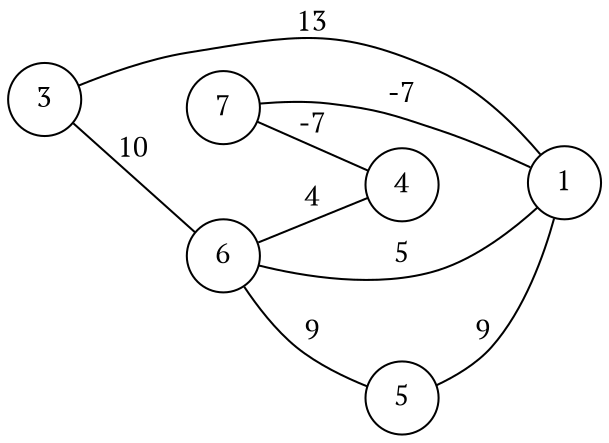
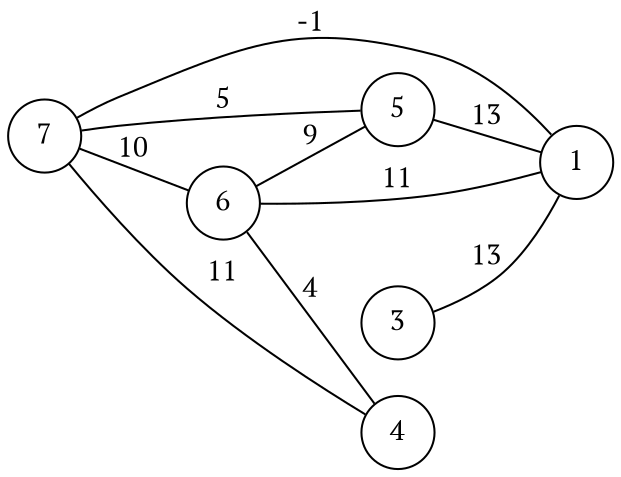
(402, 94) -> (311, 23)
none -> (221, 117)
(313, 125) -> (223, 273)
(134, 178) -> (134, 170)
(402, 255) -> (398, 180)
(483, 332) -> (487, 117)
